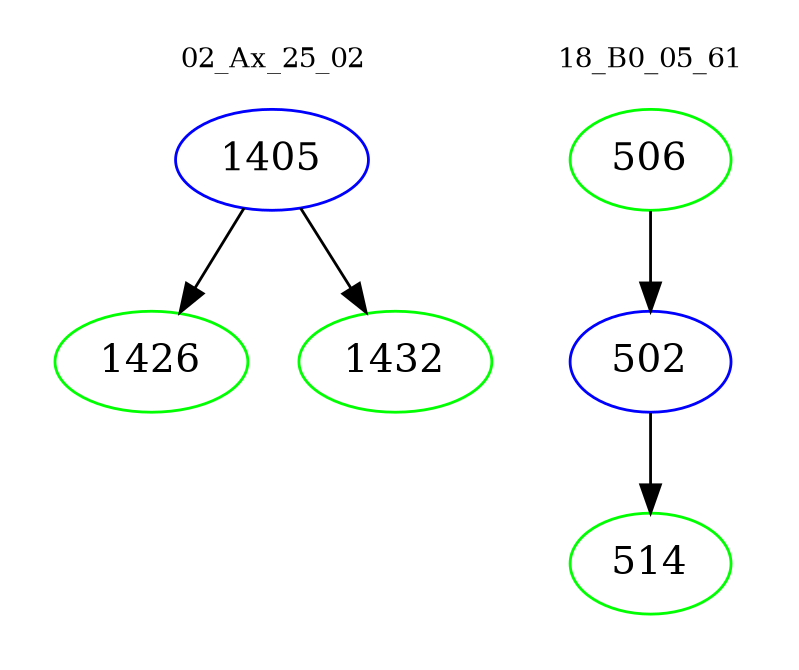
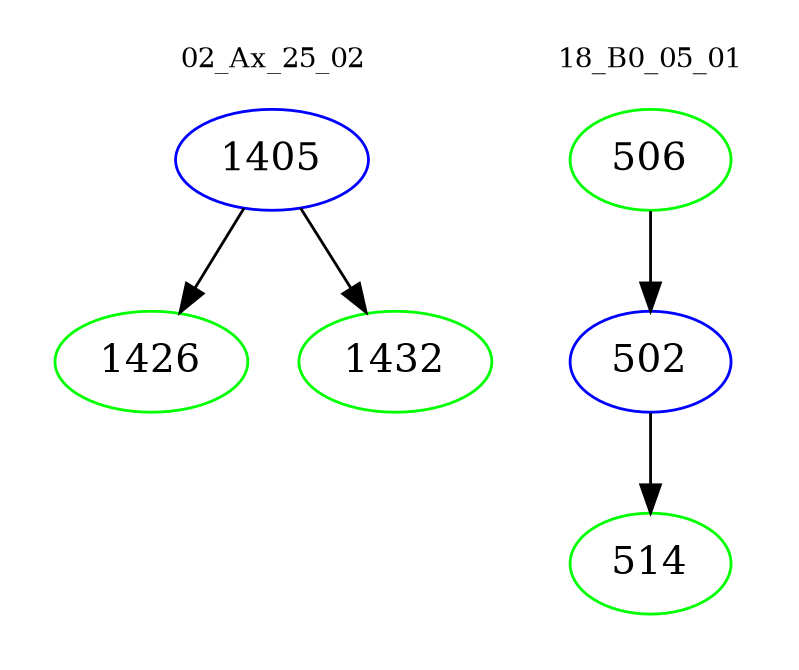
(651, 60) -> (651, 60)
